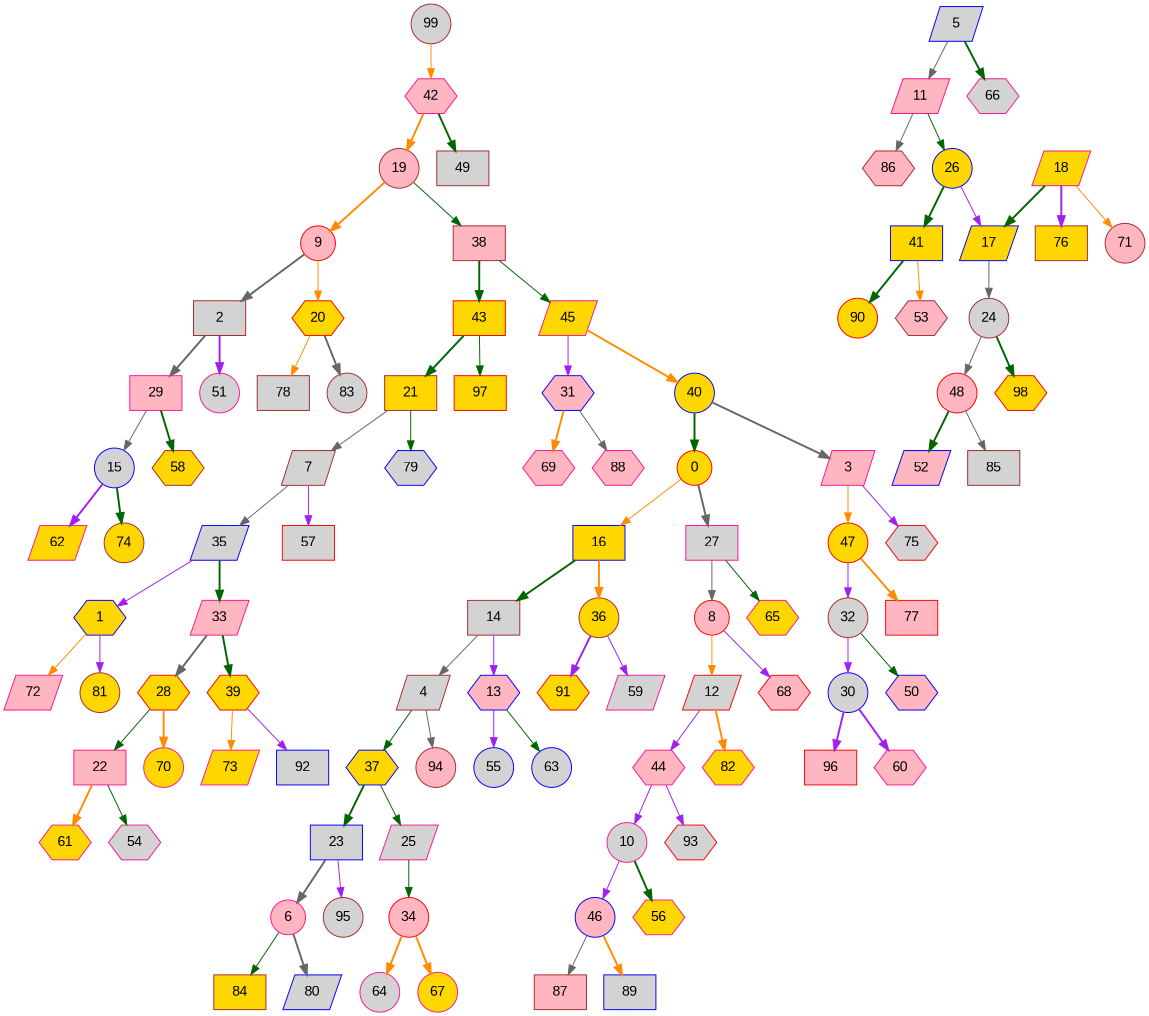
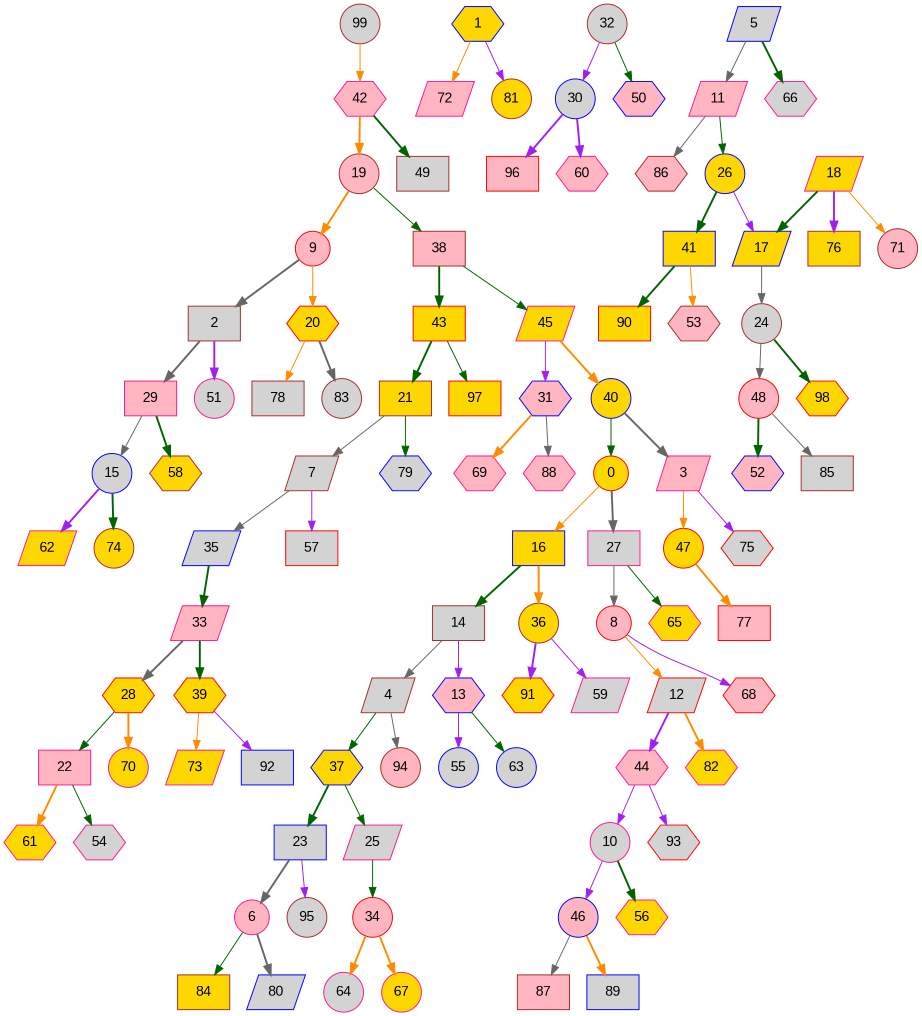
(858, 318) -> (625, 324)
(695, 427) -> (611, 432)
(921, 468) -> (758, 473)
(848, 575) -> none
(159, 581) -> none
(688, 726) -> (661, 727)
